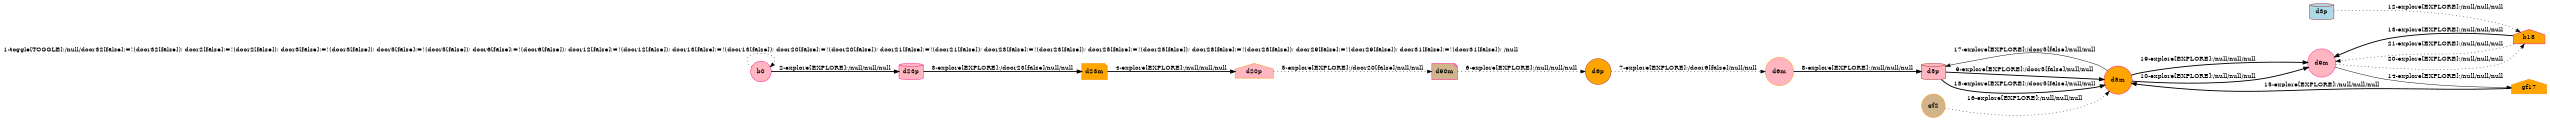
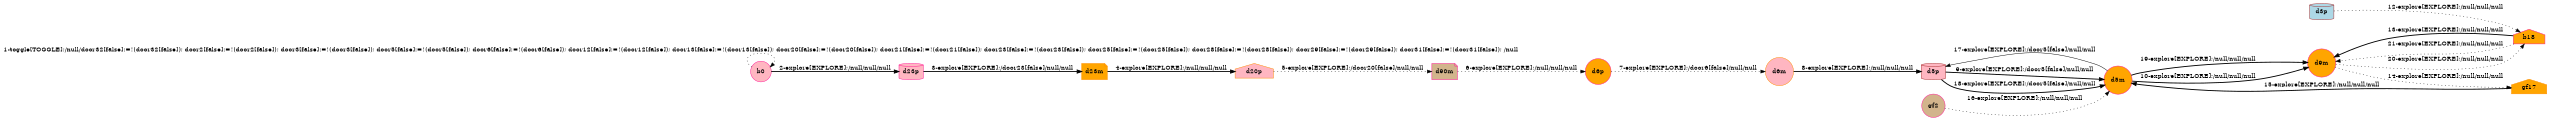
(2322, 63) -> (2322, 63)
(1598, 72) -> (1598, 72)
(2420, 84) -> (2420, 84)
(1933, 106) -> (1933, 106)
